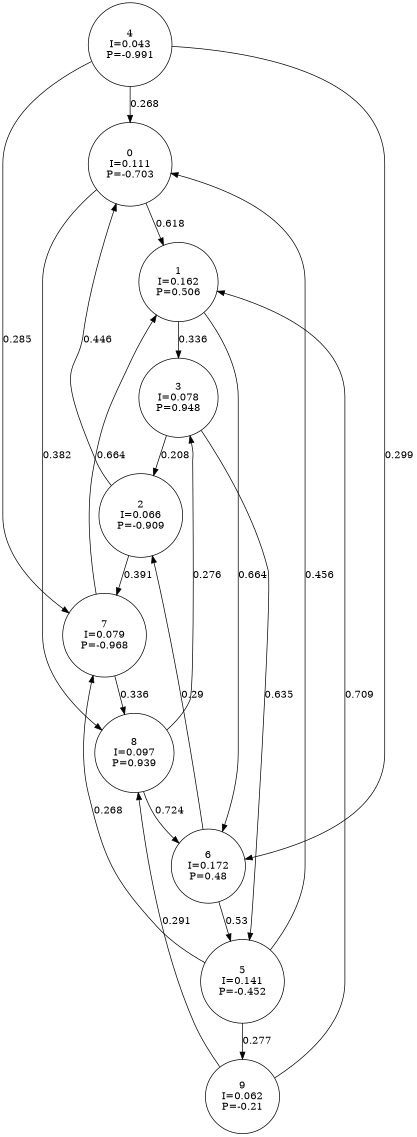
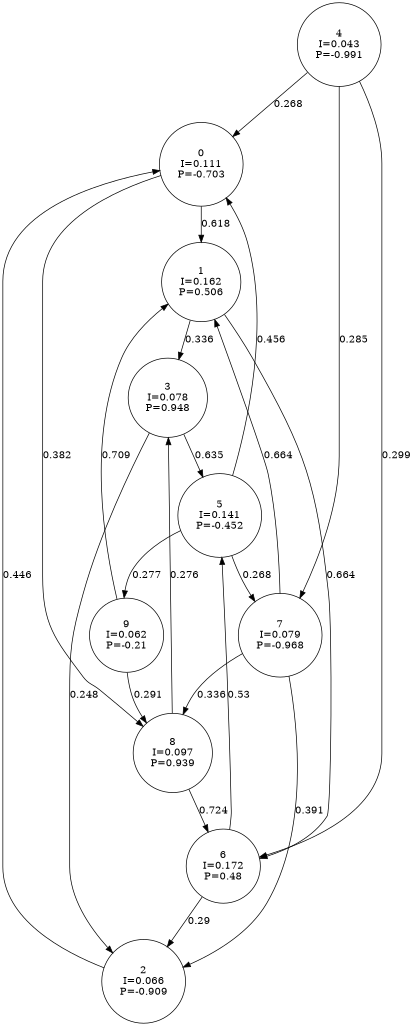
(175, 456) -> (84, 695)
(124, 572) -> (290, 841)
